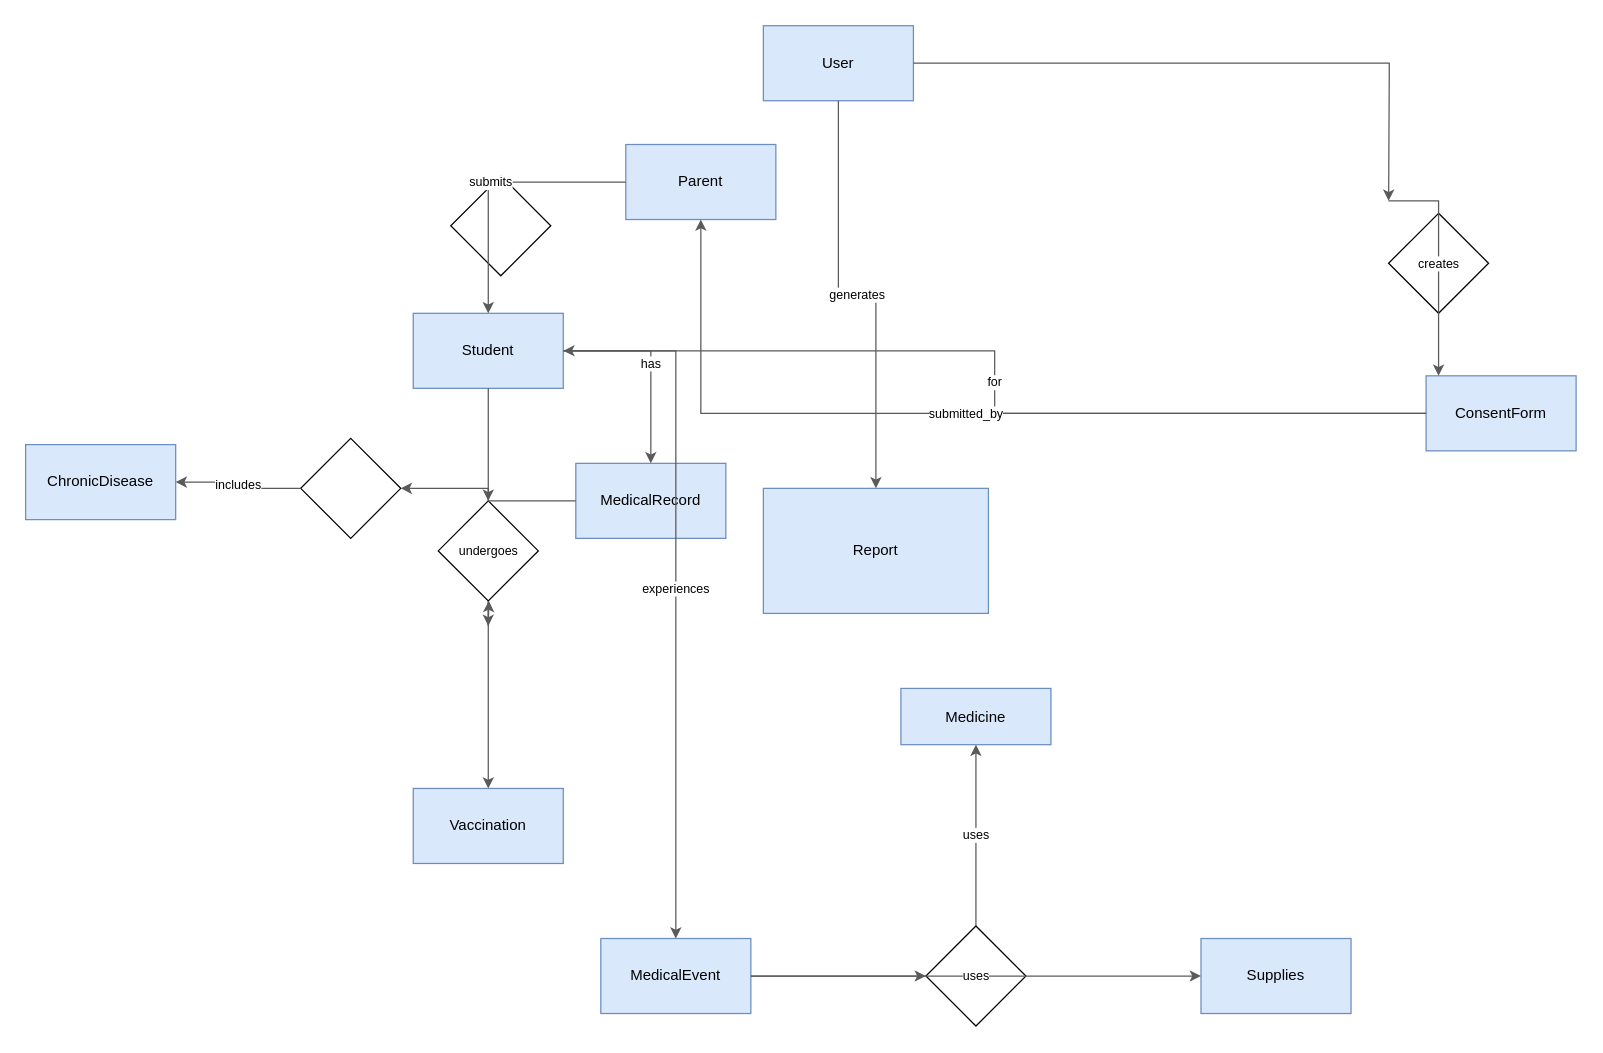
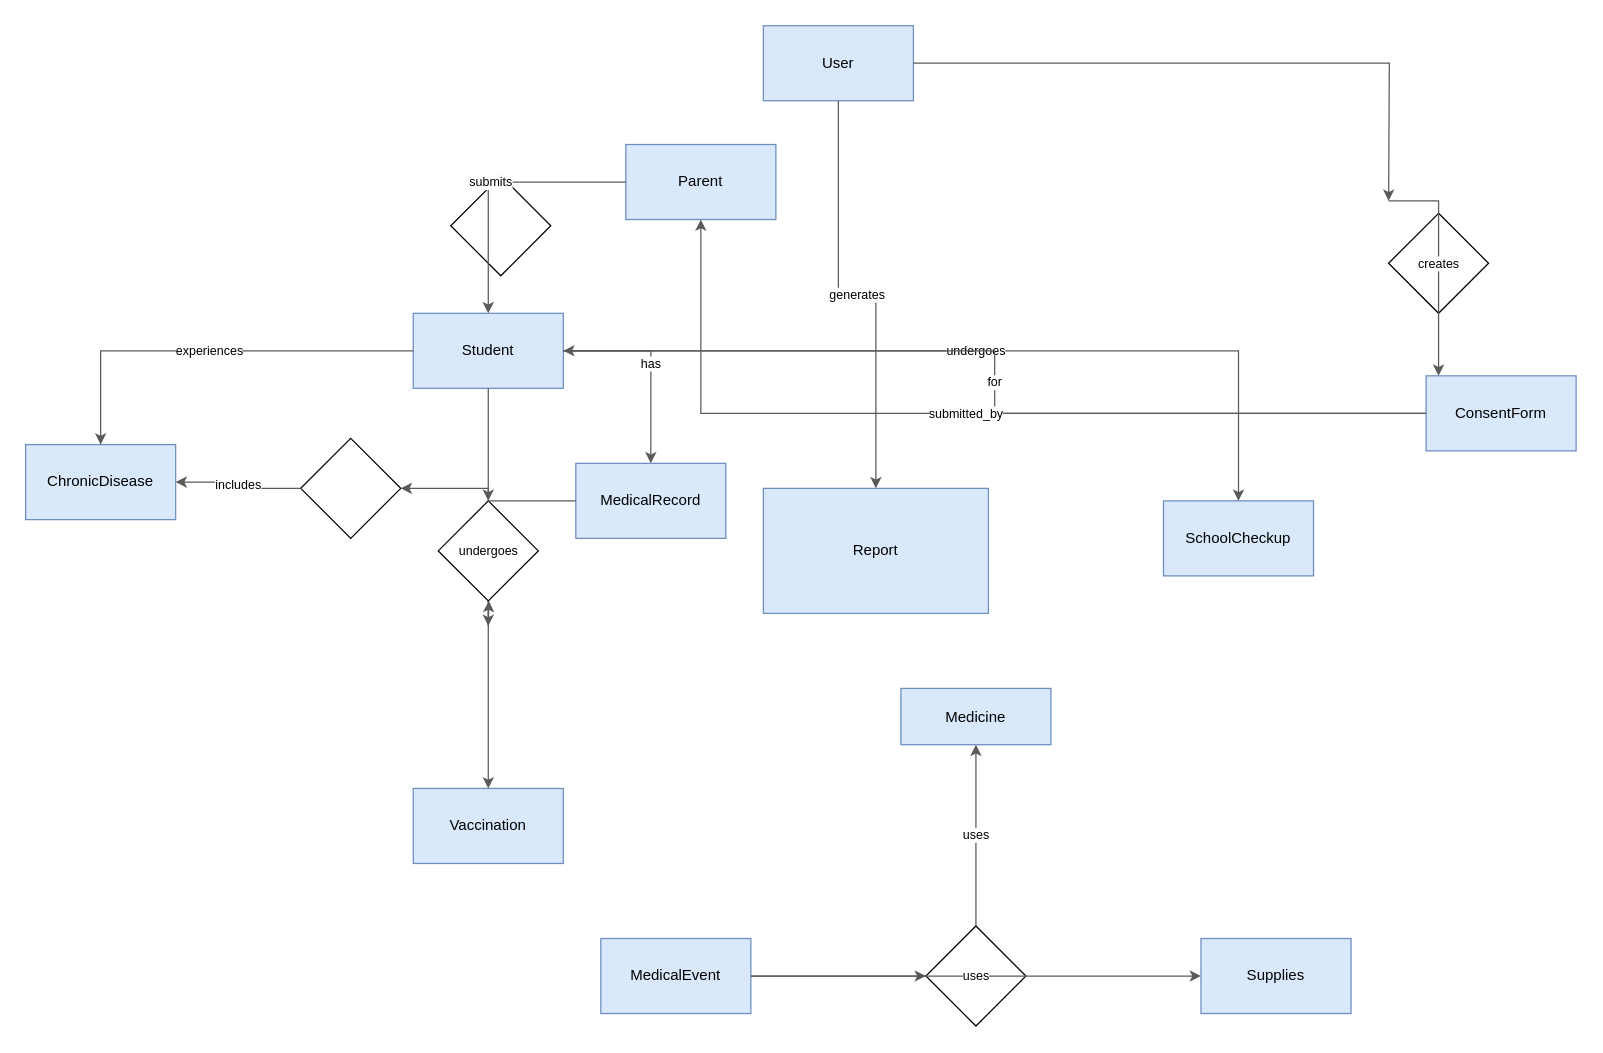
none -> (1188, 351)
none -> (1238, 538)
(676, 641) -> (101, 393)
